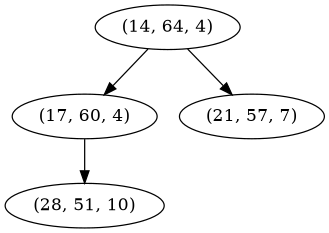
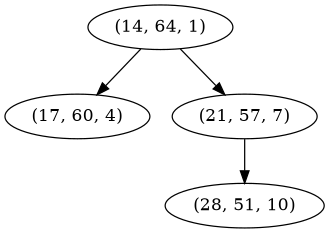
(168, 27) -> (160, 27)
(85, 155) -> (245, 155)
